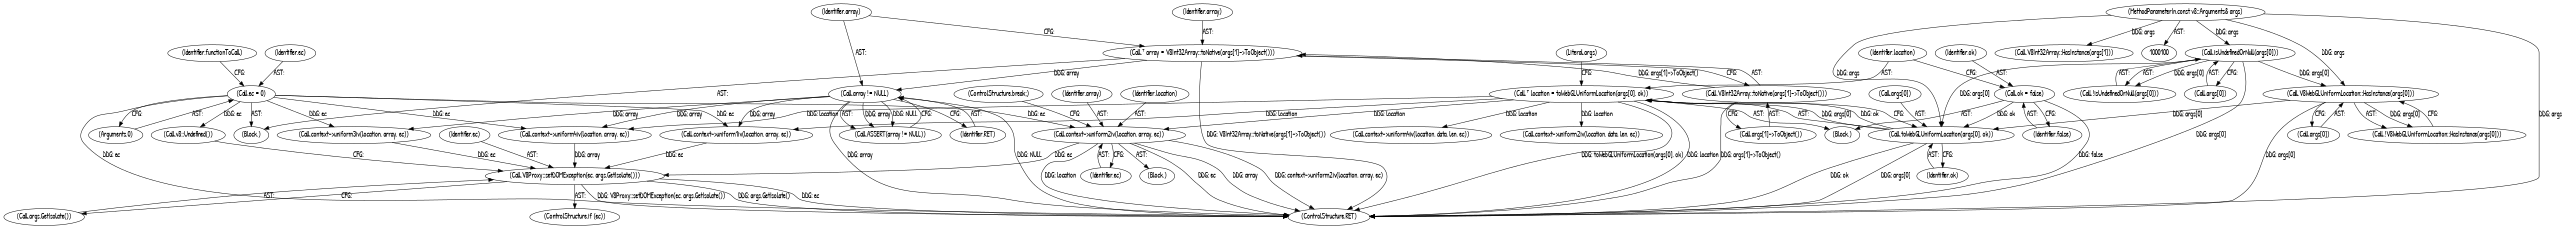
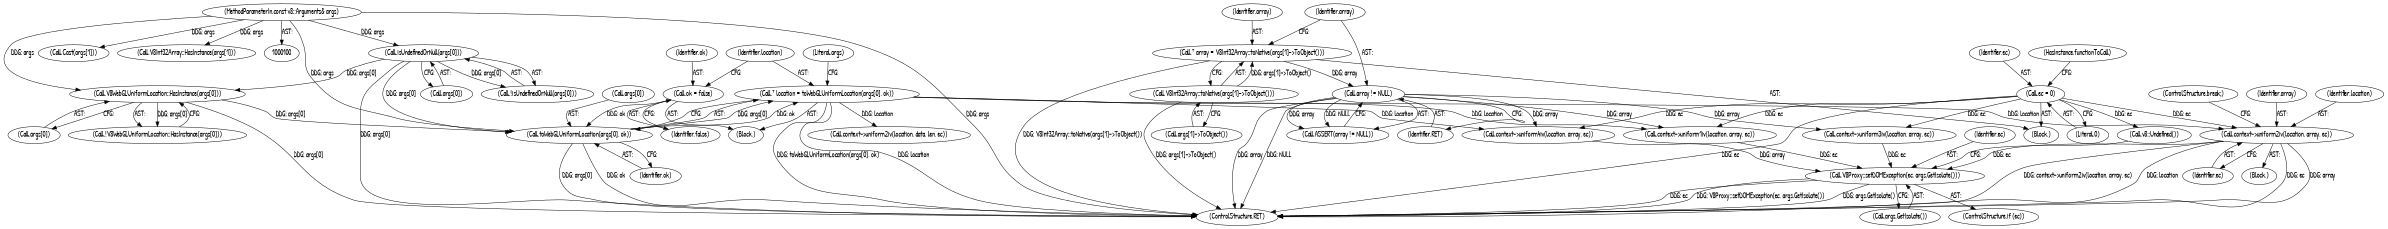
none -> (74, 53)
(212, 53) -> (2078, 53)
(116, 135) -> (2088, 135)
(1411, 135) -> none
(1870, 198) -> none
